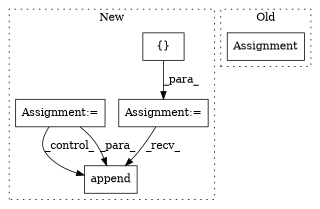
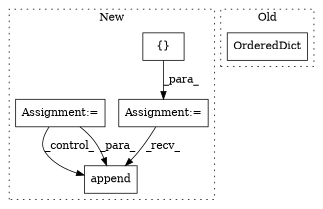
(266, 47) -> (267, 47)
